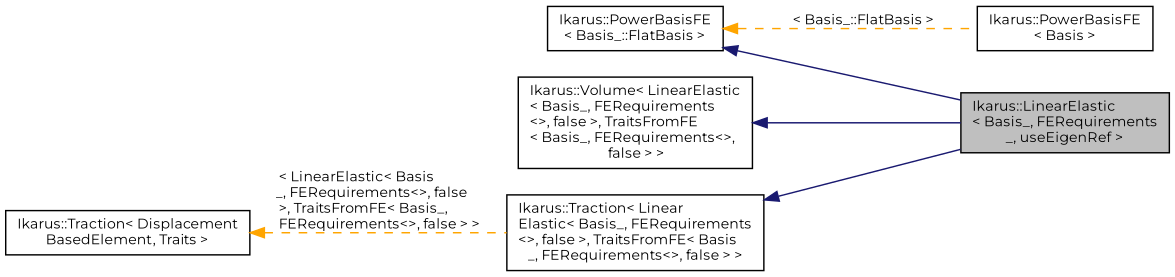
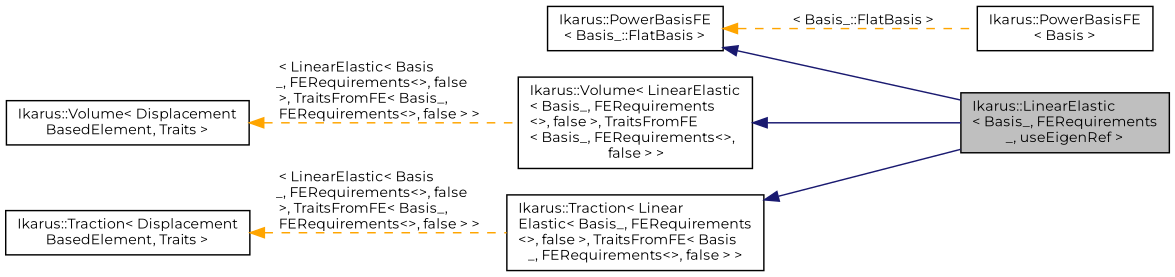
none -> (128, 123)
